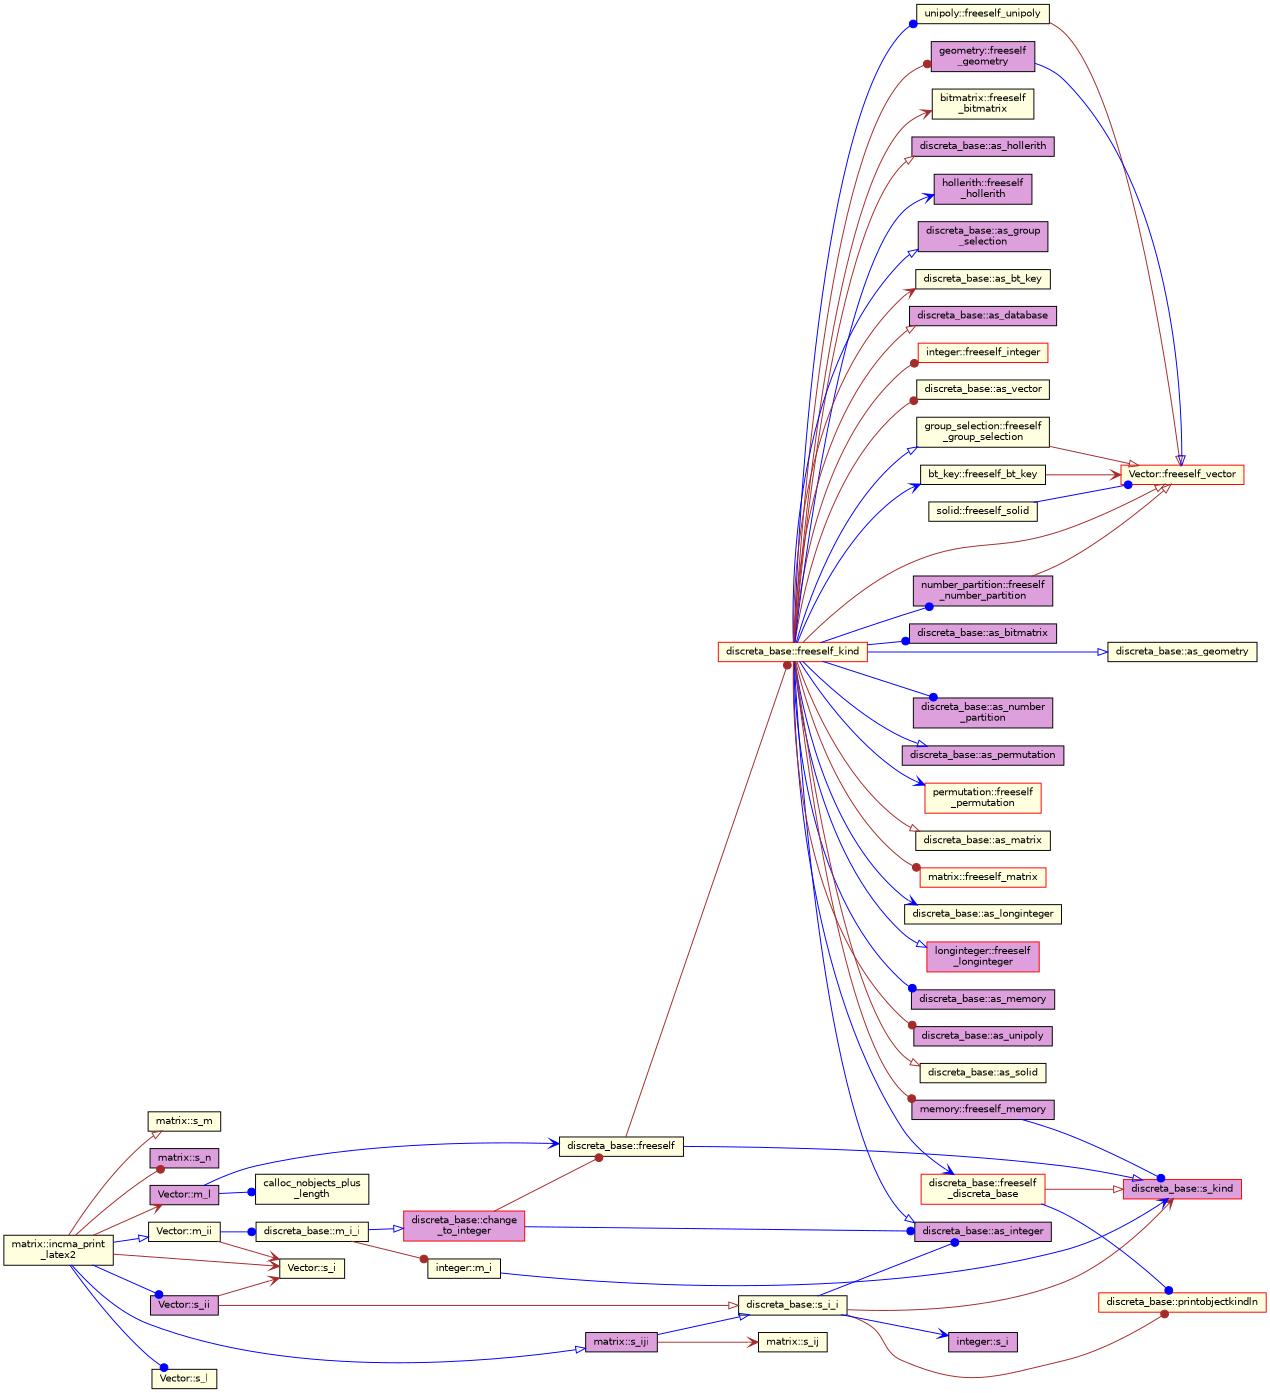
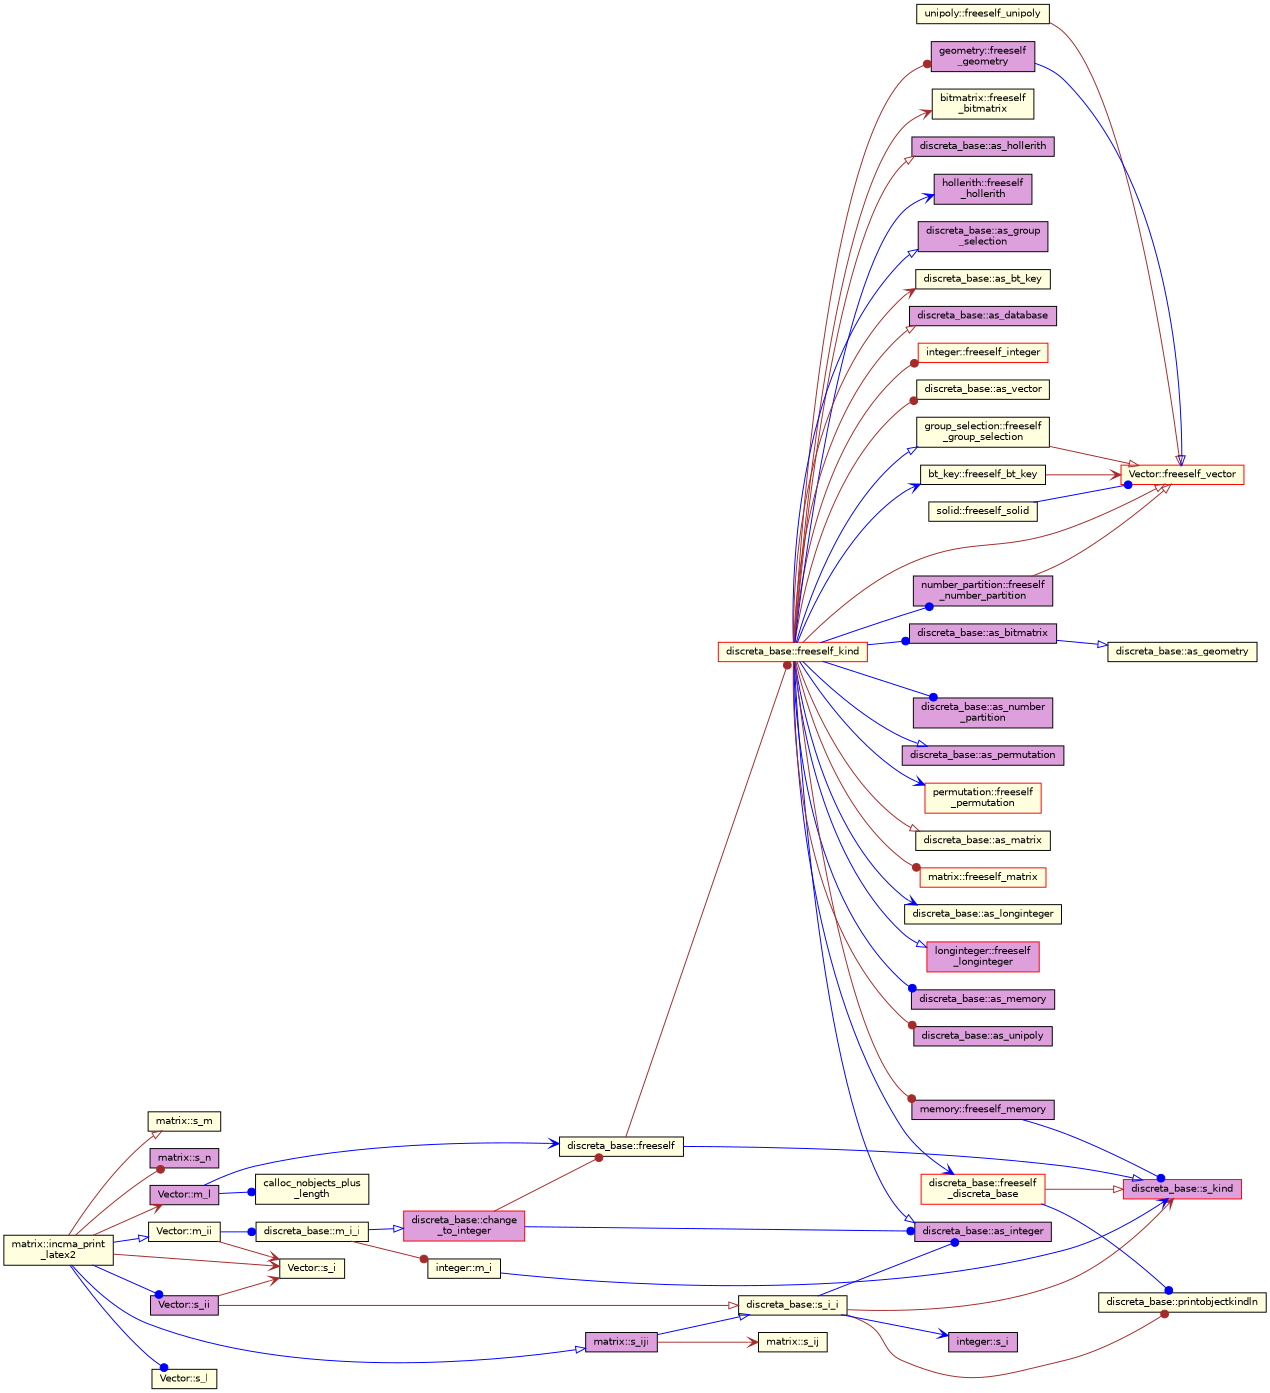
(819, 326) -> none
(983, 652) -> (1077, 642)
(983, 1073) -> none
(1182, 1303) -> (1182, 1303)
